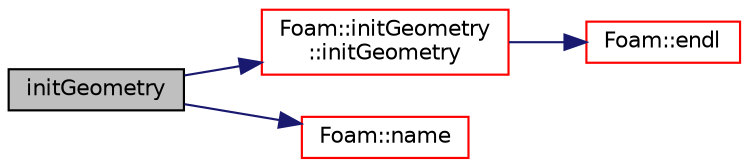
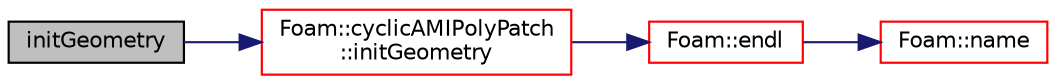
(385, 42) -> (417, 42)
(232, 112) -> (831, 42)
